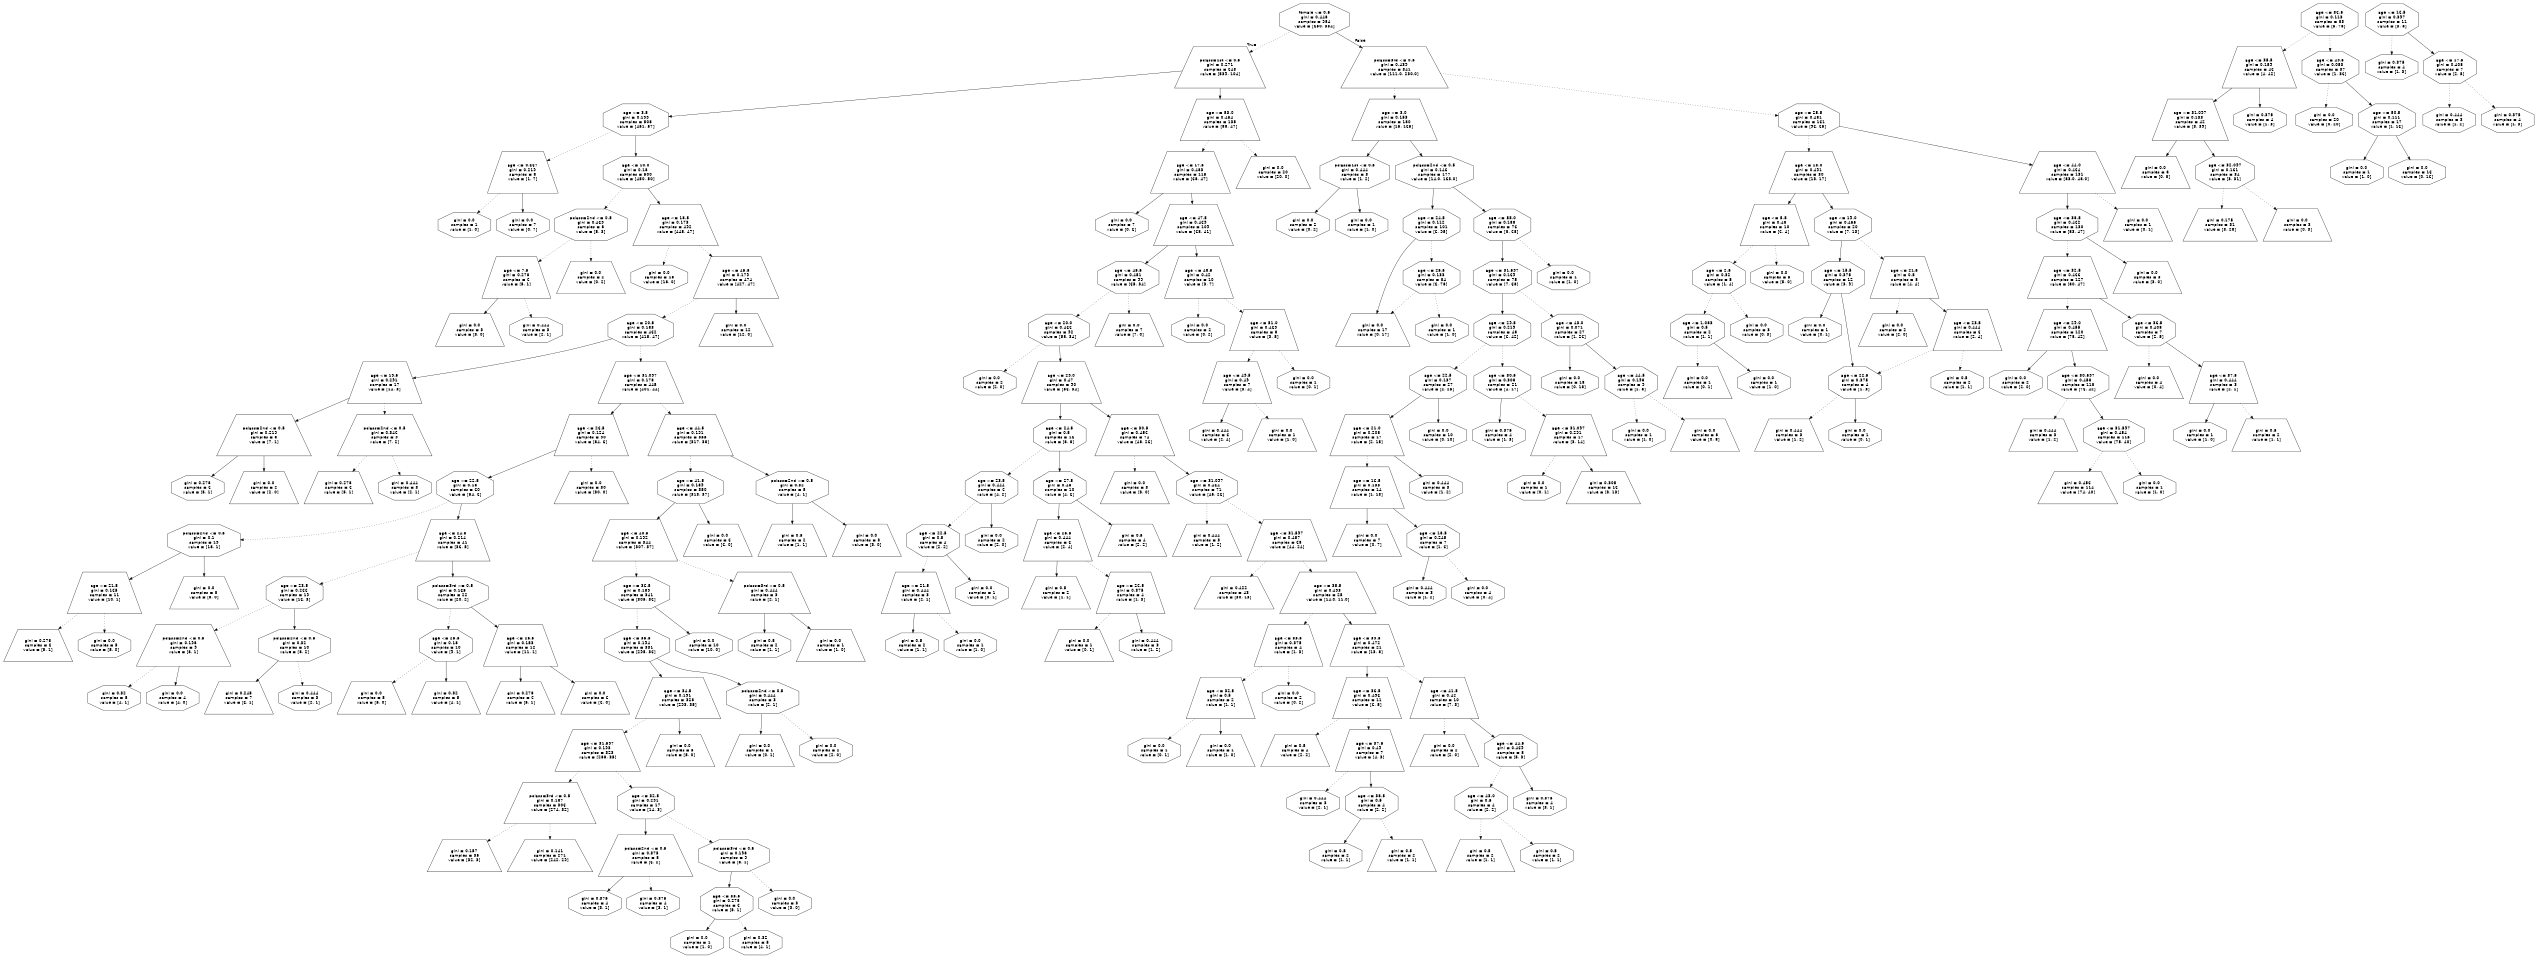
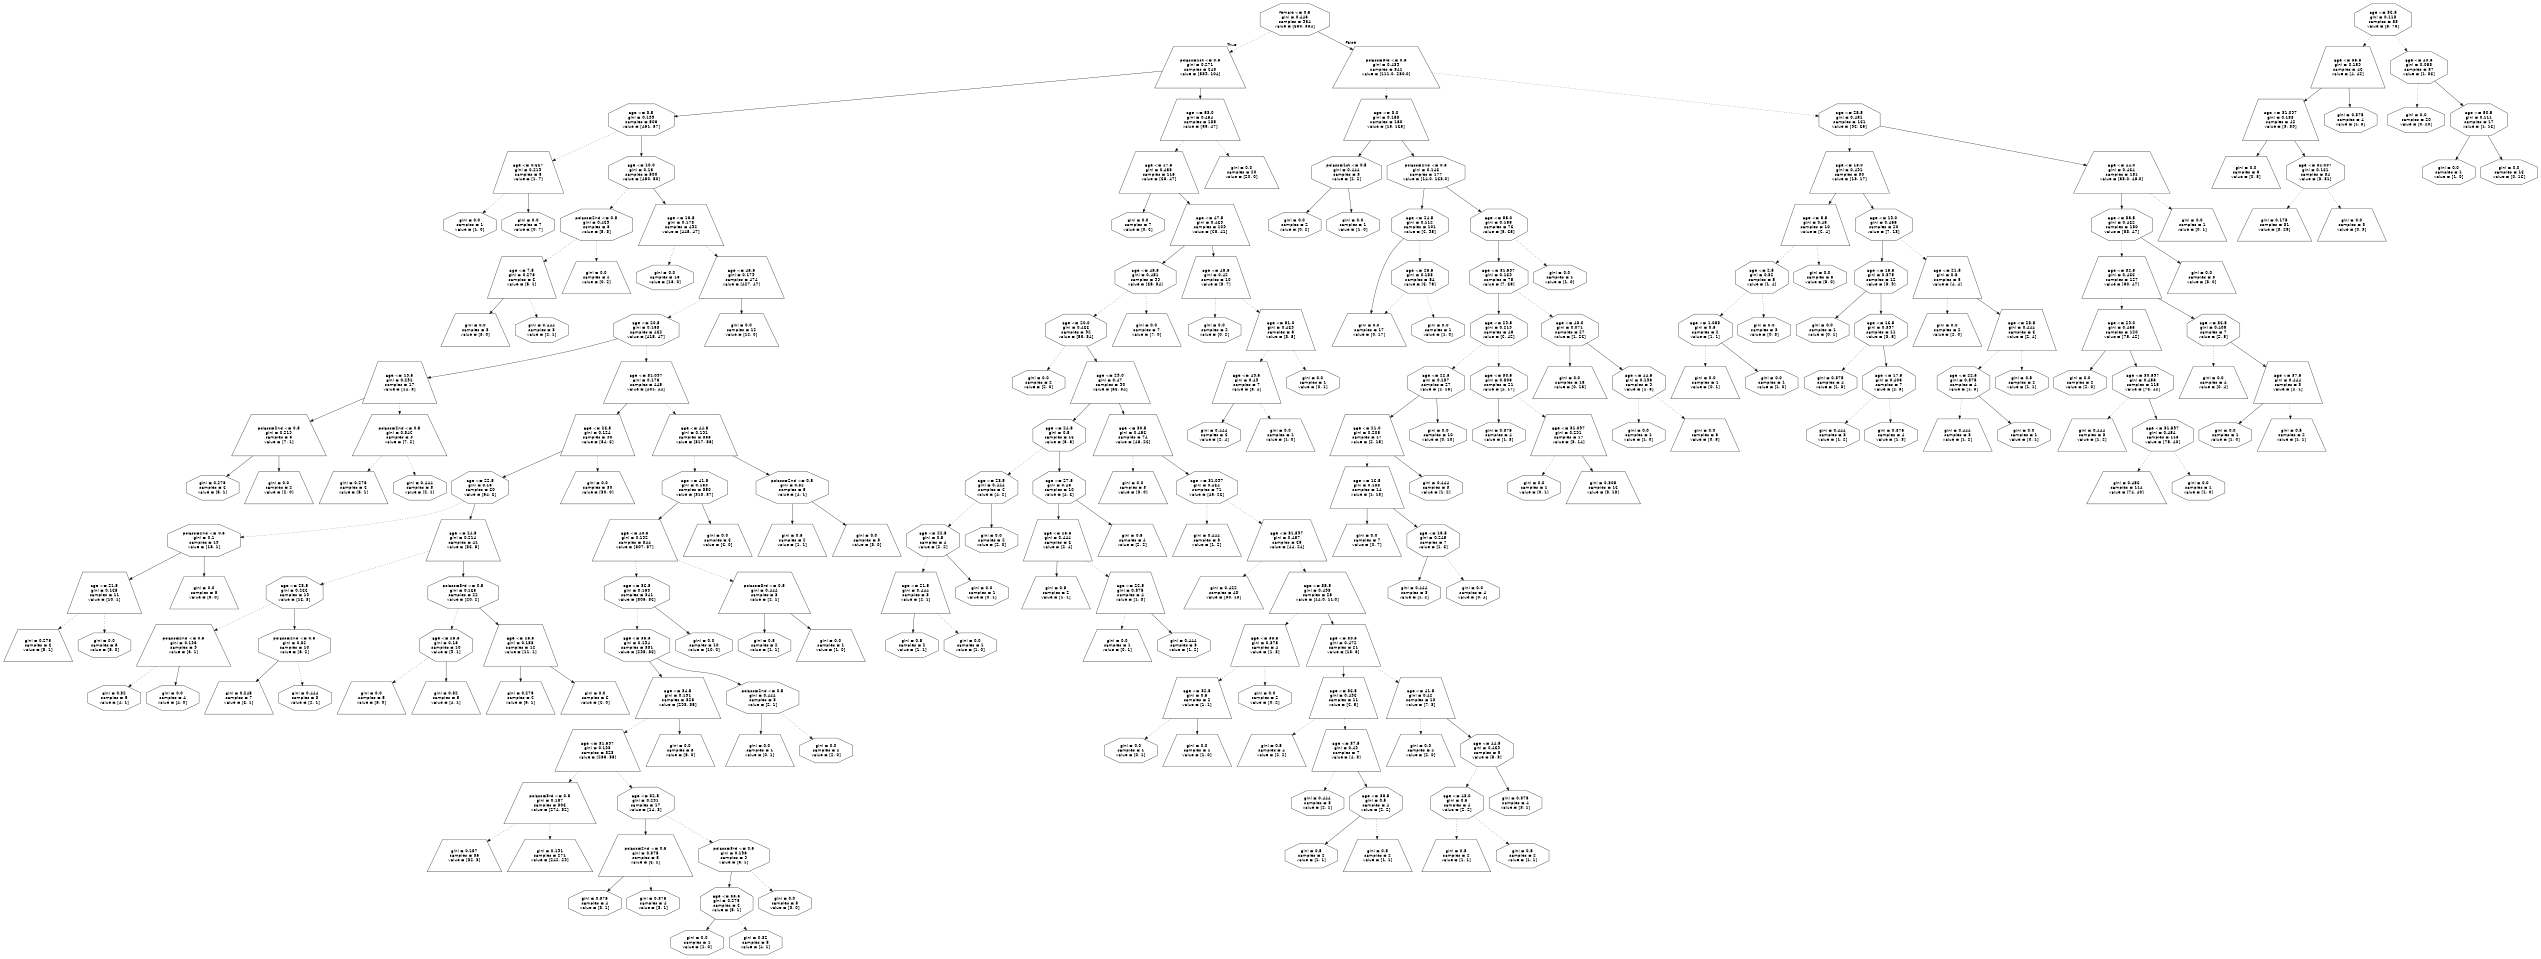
(1847, 328) -> (1881, 302)
(1570, 383) -> (1570, 383)
(550, 856) -> (550, 856)
